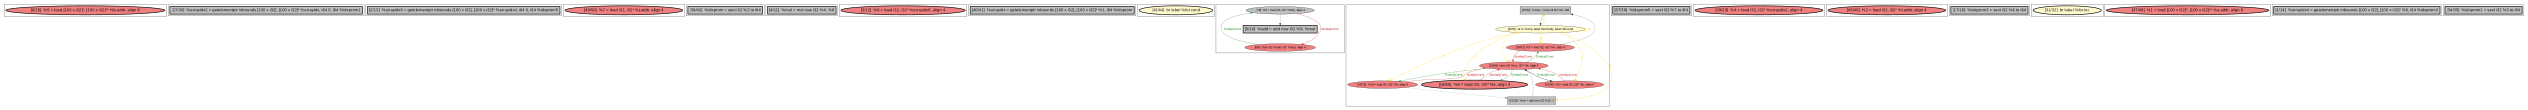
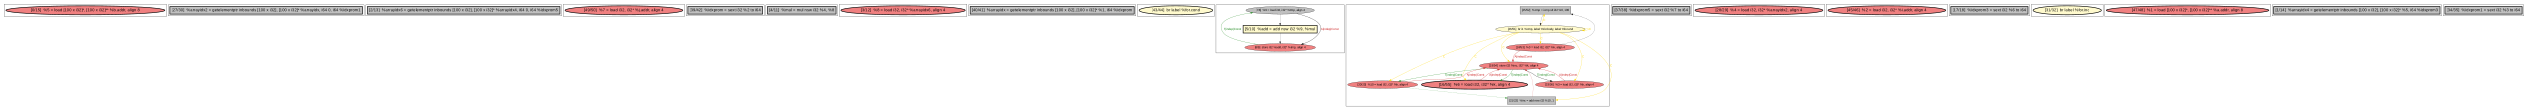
(1320, 26) -> (1320, 26)
(1280, 29) -> (1280, 29)
none -> (1280, 37)
(1532, 59) -> none
(1533, 83) -> (1533, 83)
